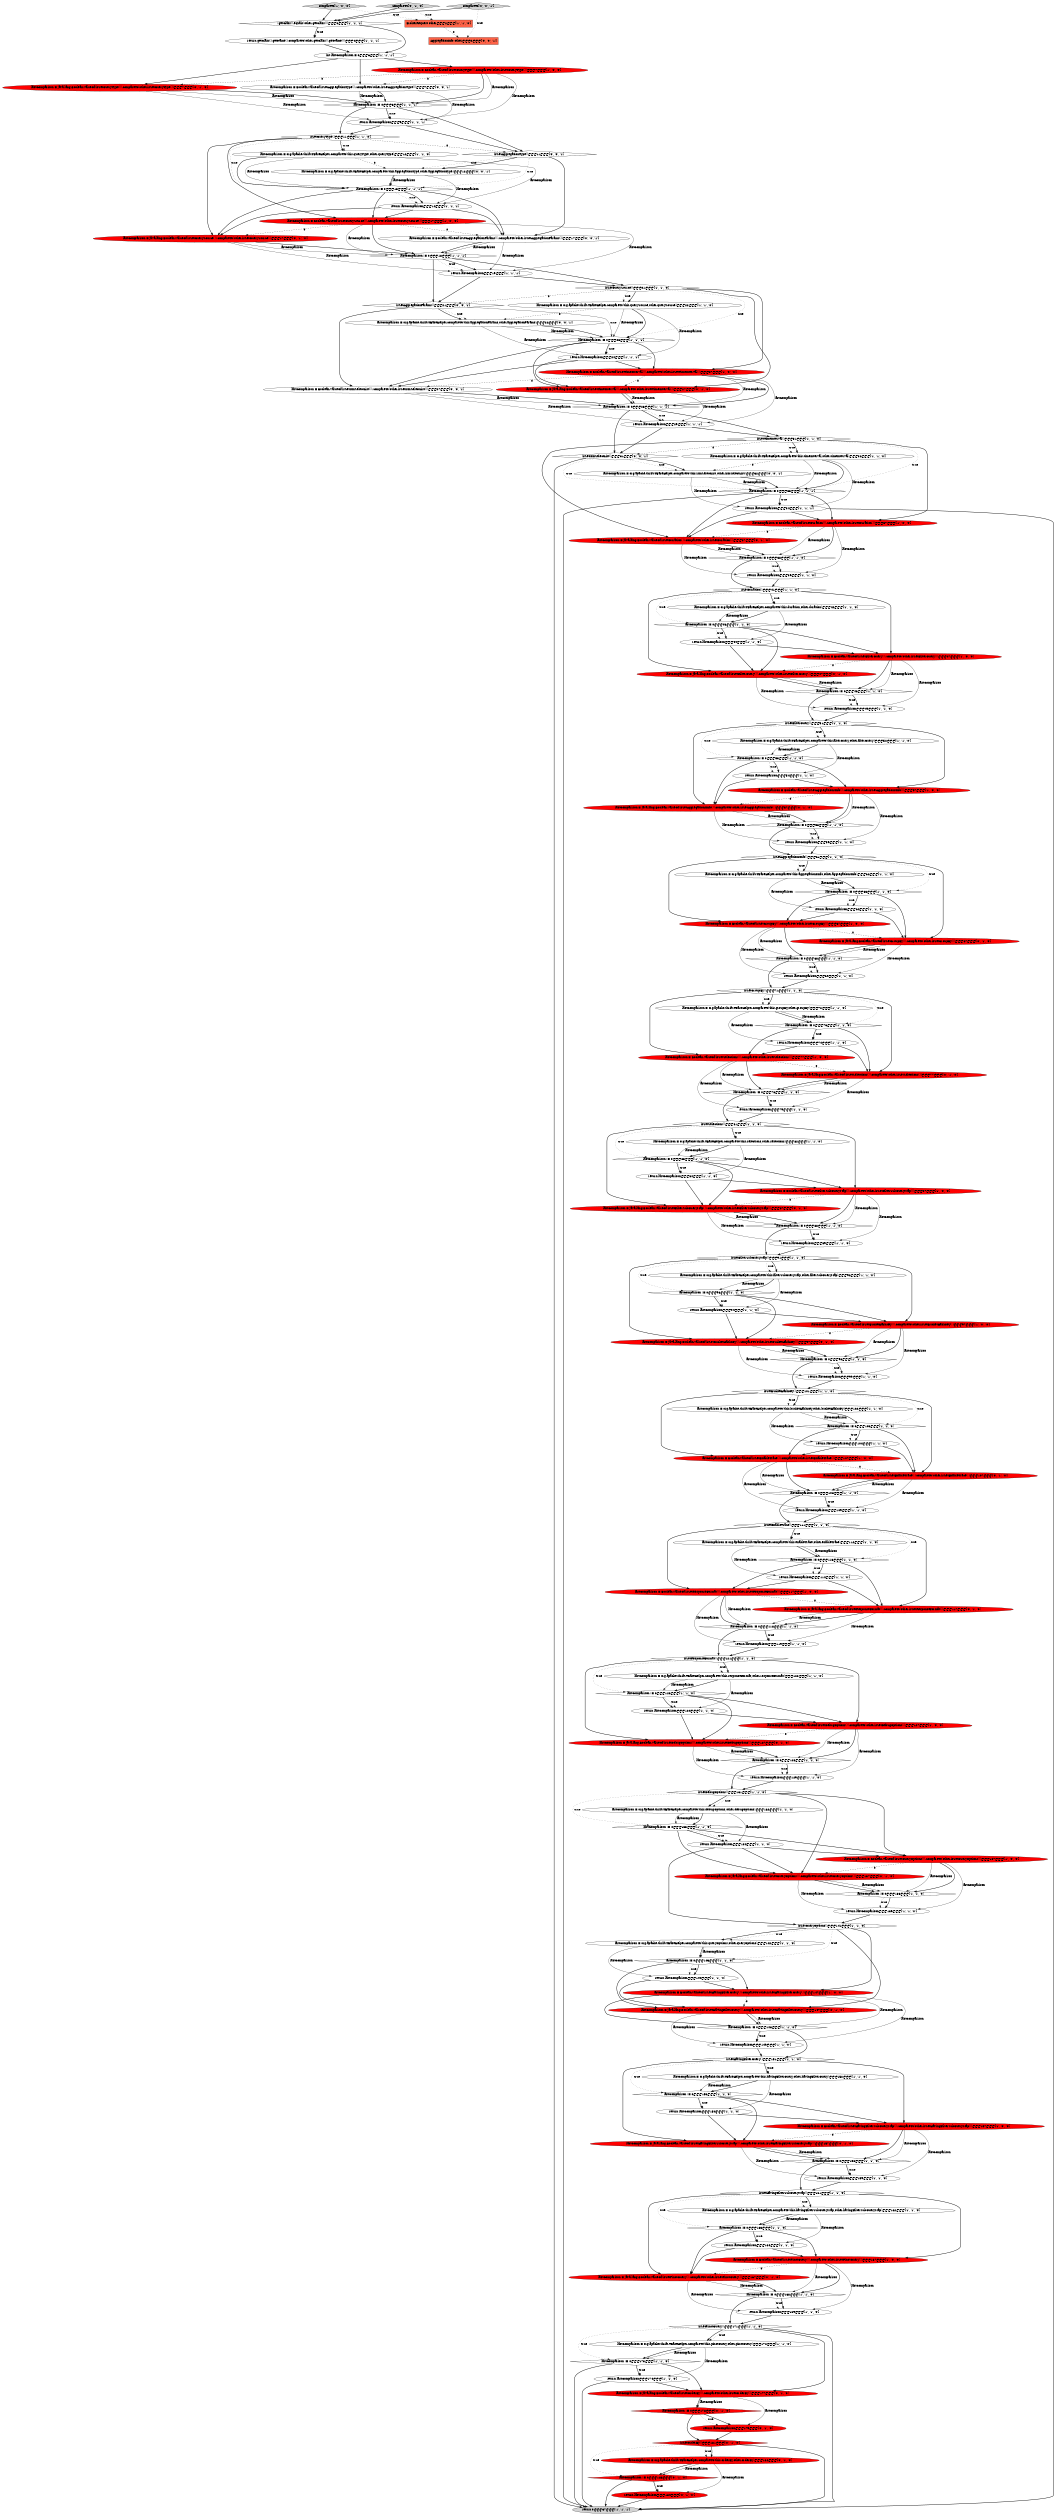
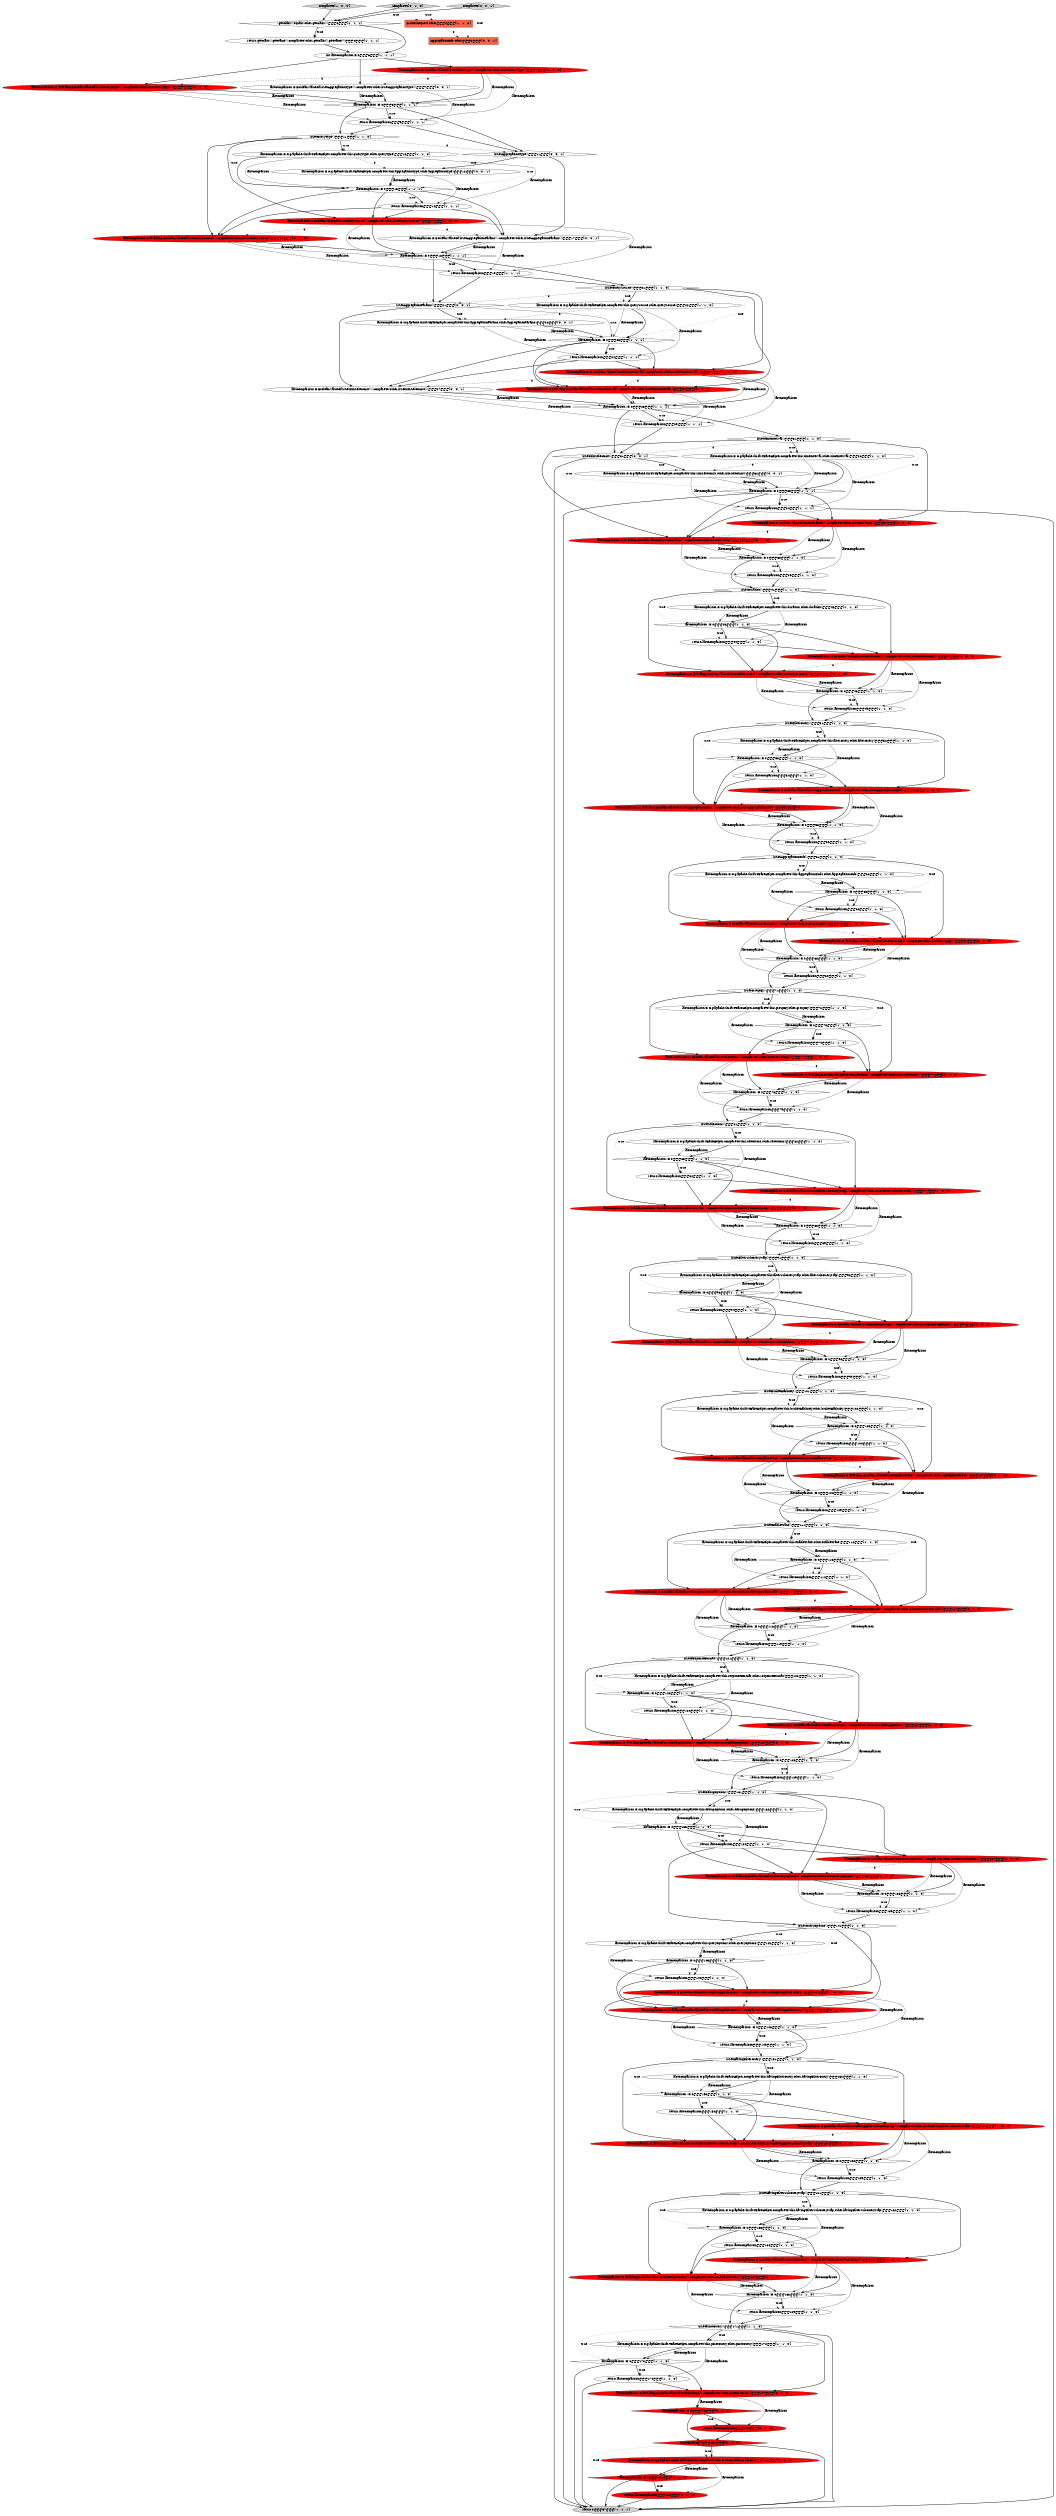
(730, 432) -> none
